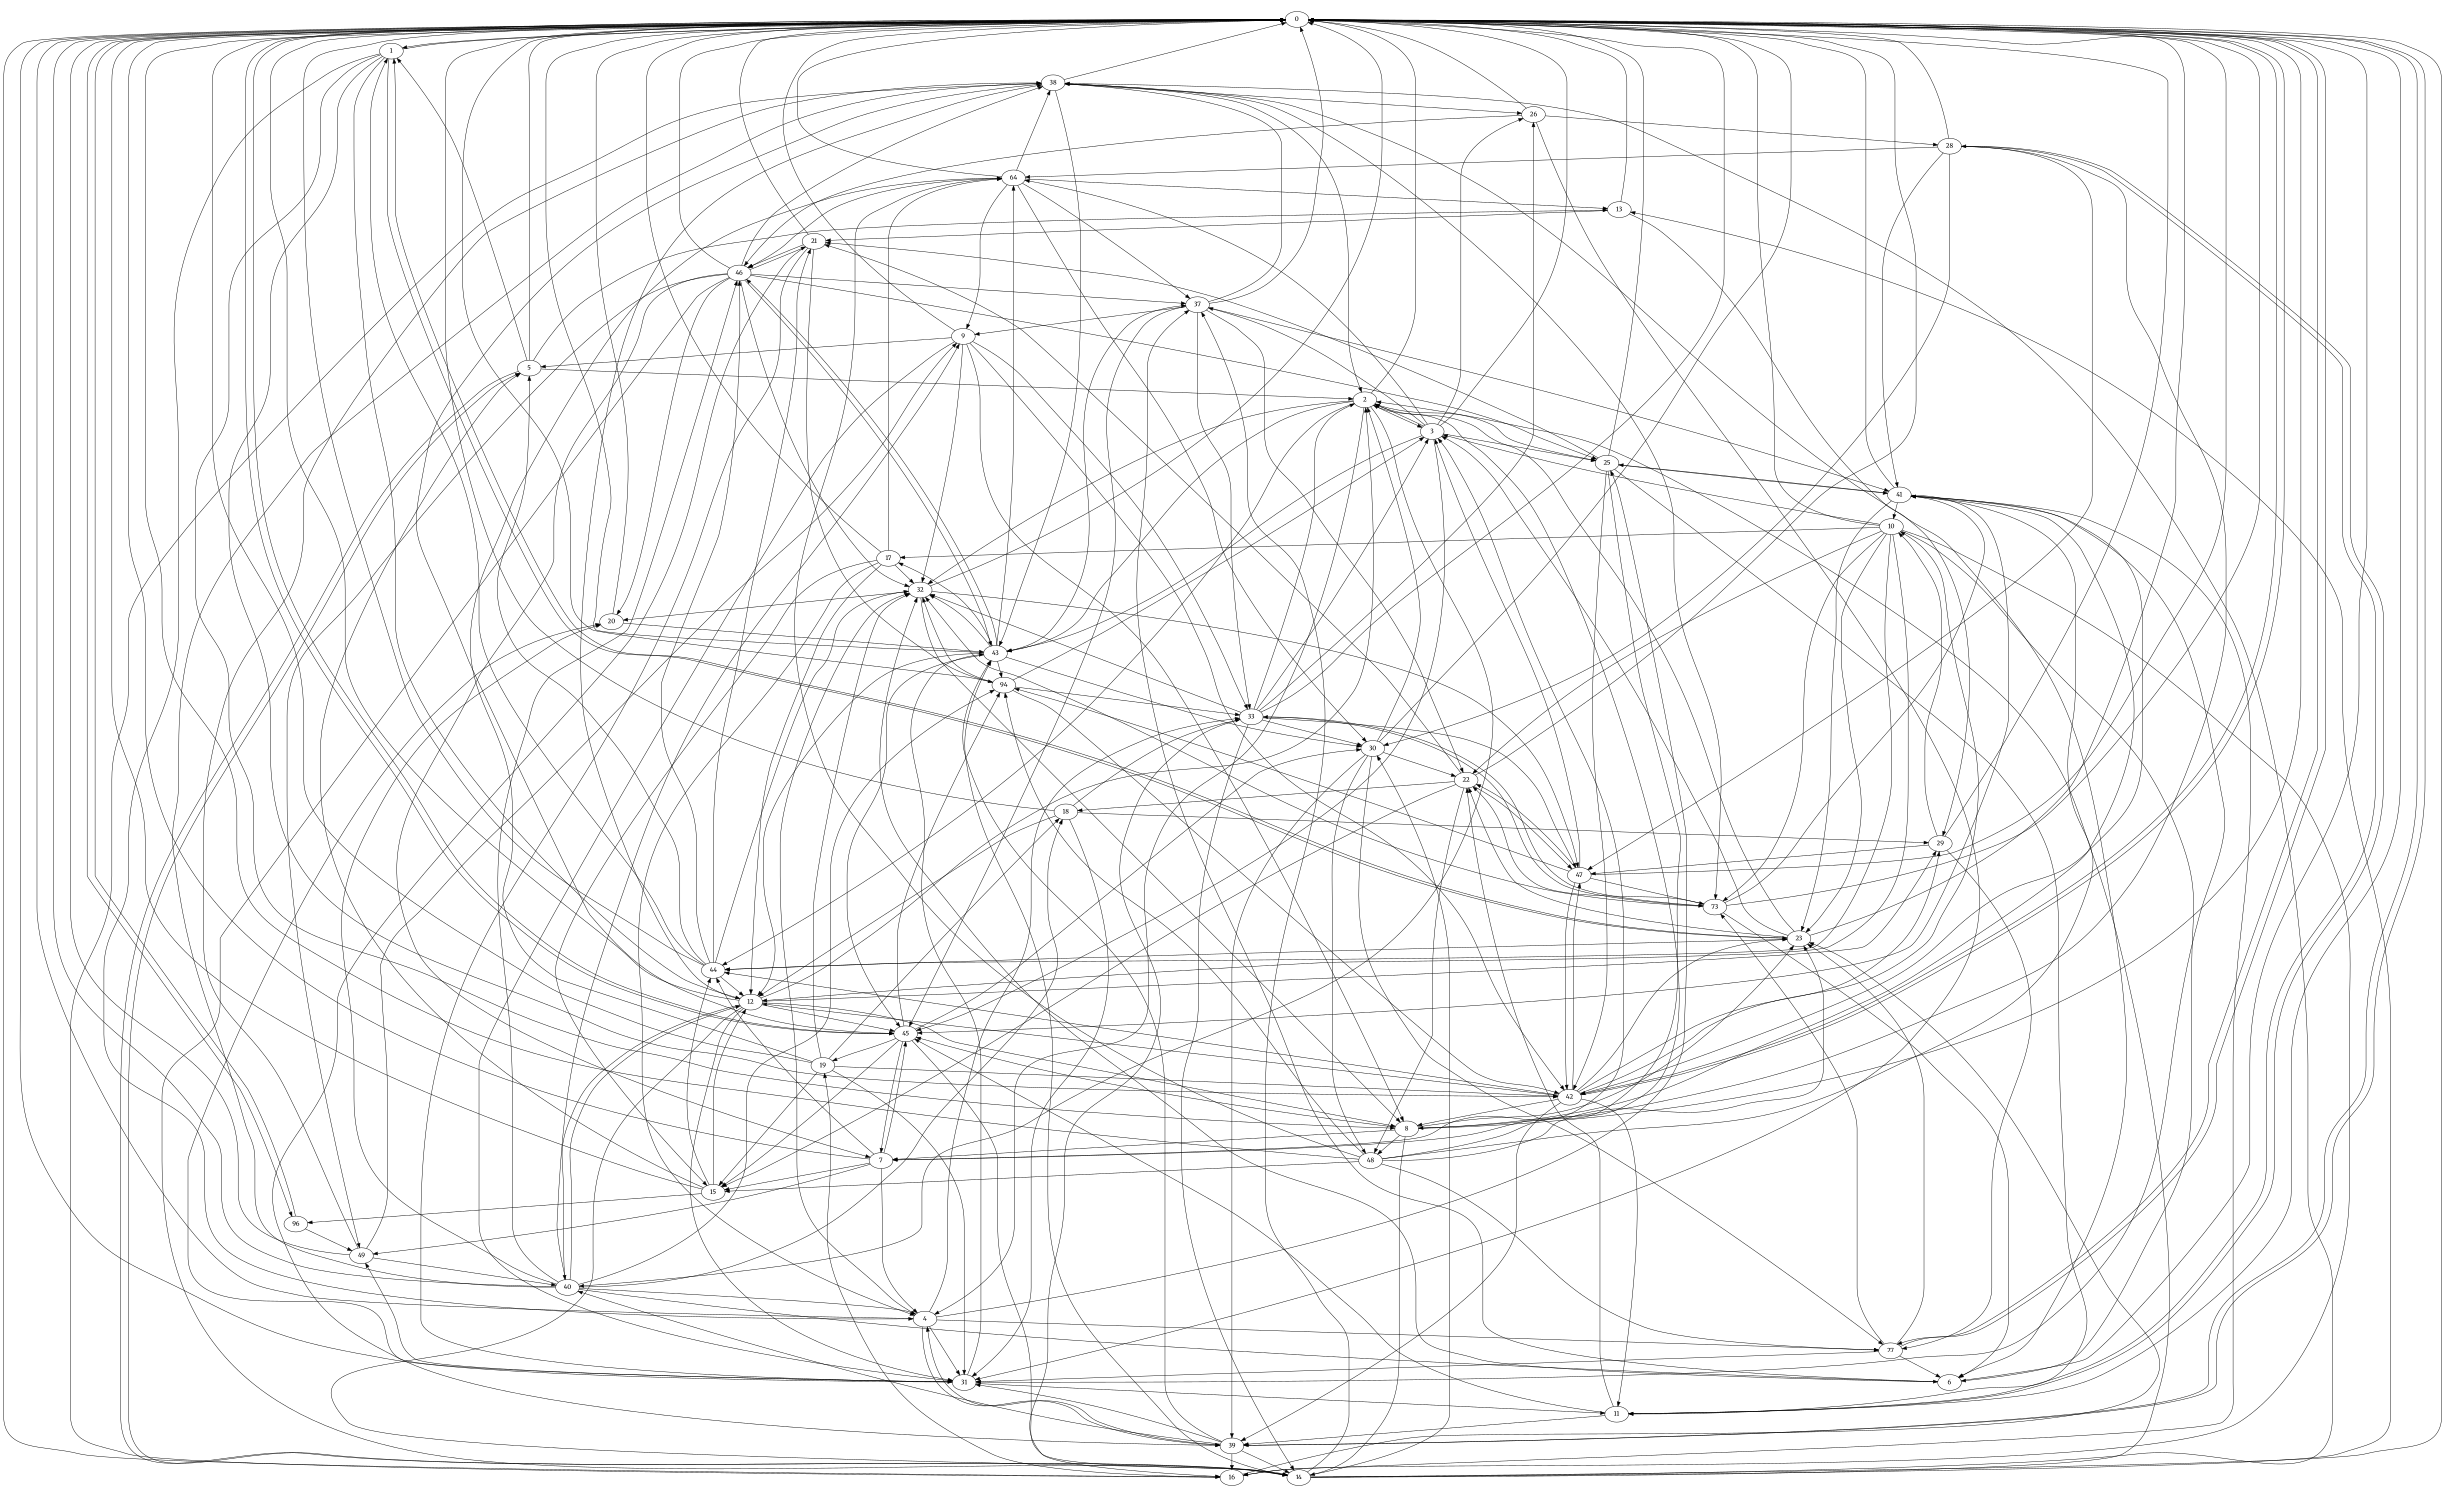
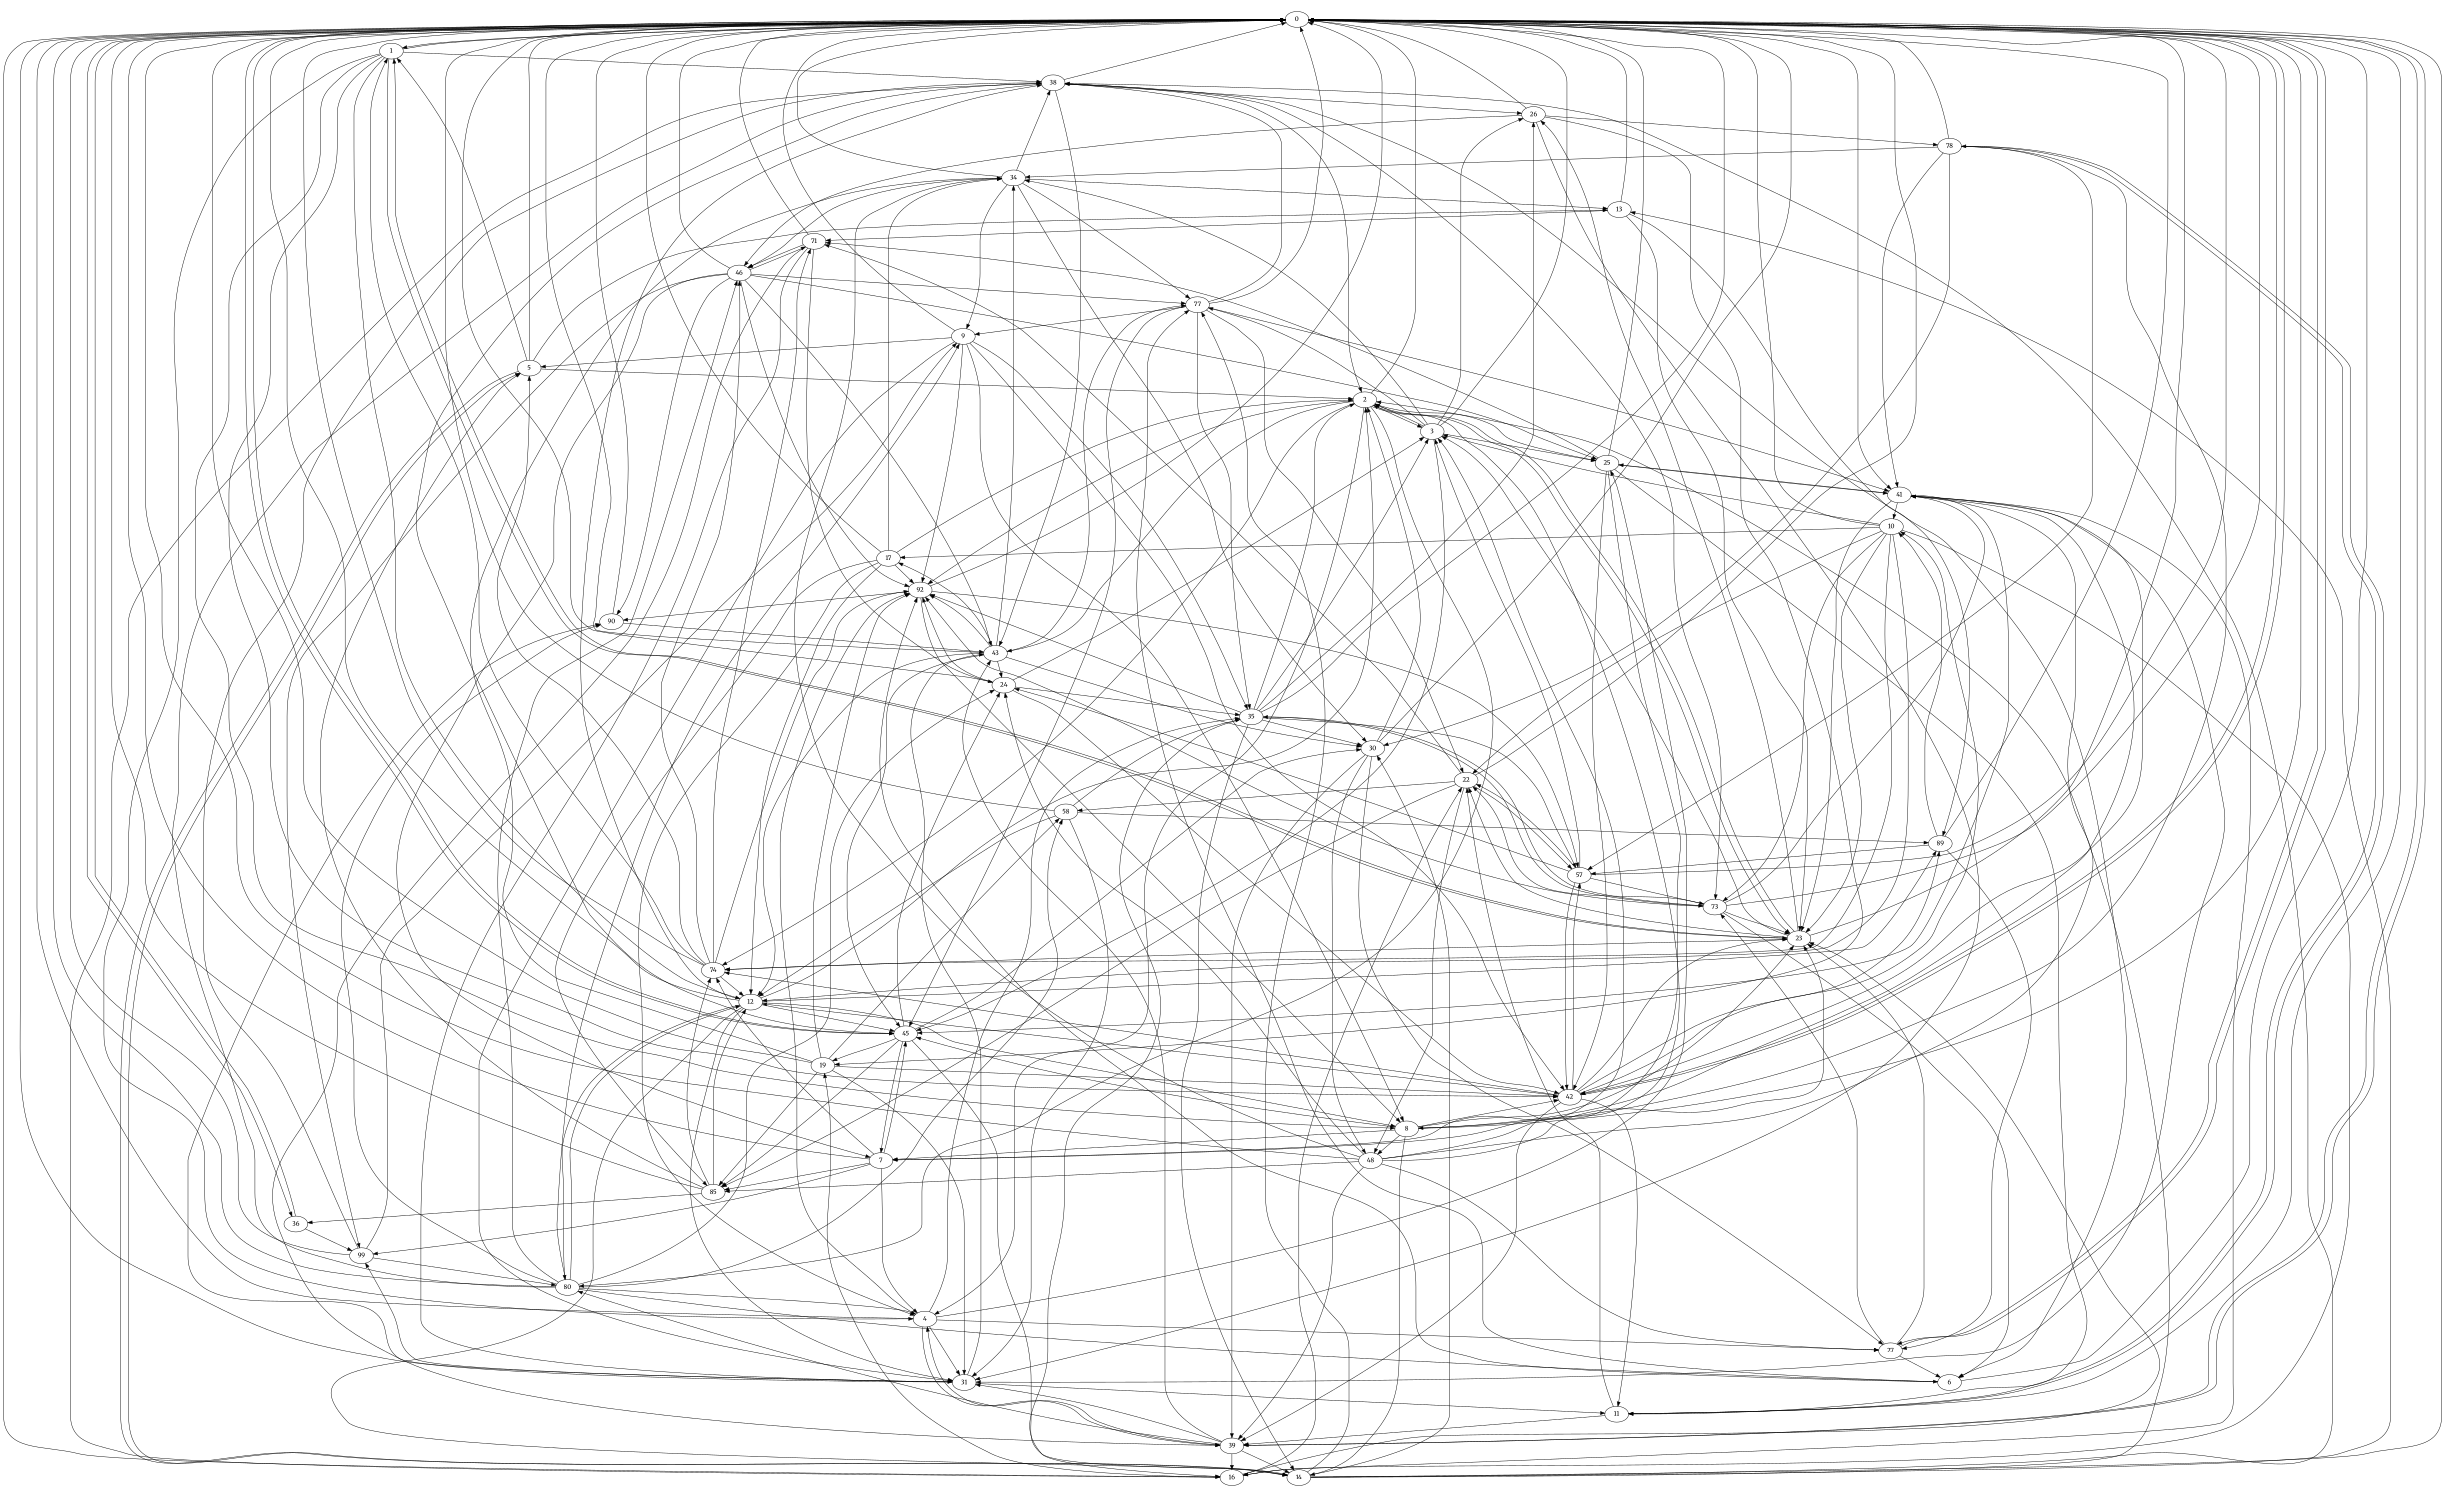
(1805, 44) -> (1799, 45)
(1950, 146) -> (1950, 146)
(874, 154) -> (720, 67)
(1014, 178) -> (1014, 178)
(814, 241) -> (814, 241)
(1198, 305) -> (1198, 305)
none -> (1111, 440)
(895, 450) -> none
none -> (1697, 518)
(1212, 560) -> none
(920, 590) -> (920, 590)
none -> (1735, 606)
none -> (1633, 614)
(612, 622) -> (612, 622)
(1004, 685) -> (1004, 685)
(1251, 717) -> (1251, 717)
(1417, 764) -> (1313, 1120)
(1066, 812) -> (1066, 812)
(1940, 844) -> (1940, 844)
(1579, 875) -> (1579, 875)
none -> (1855, 877)
none -> (1753, 922)
(2193, 931) -> none
(713, 970) -> (713, 970)
(1490, 1111) -> (1486, 1114)
(1049, 1119) -> none
(713, 1192) -> (713, 1192)
(296, 1224) -> (296, 1224)
(1264, 1234) -> none
(361, 1256) -> (361, 1256)
(177, 1267) -> none
(568, 1287) -> (568, 1287)
none -> (1323, 1309)
(1452, 1366) -> none
